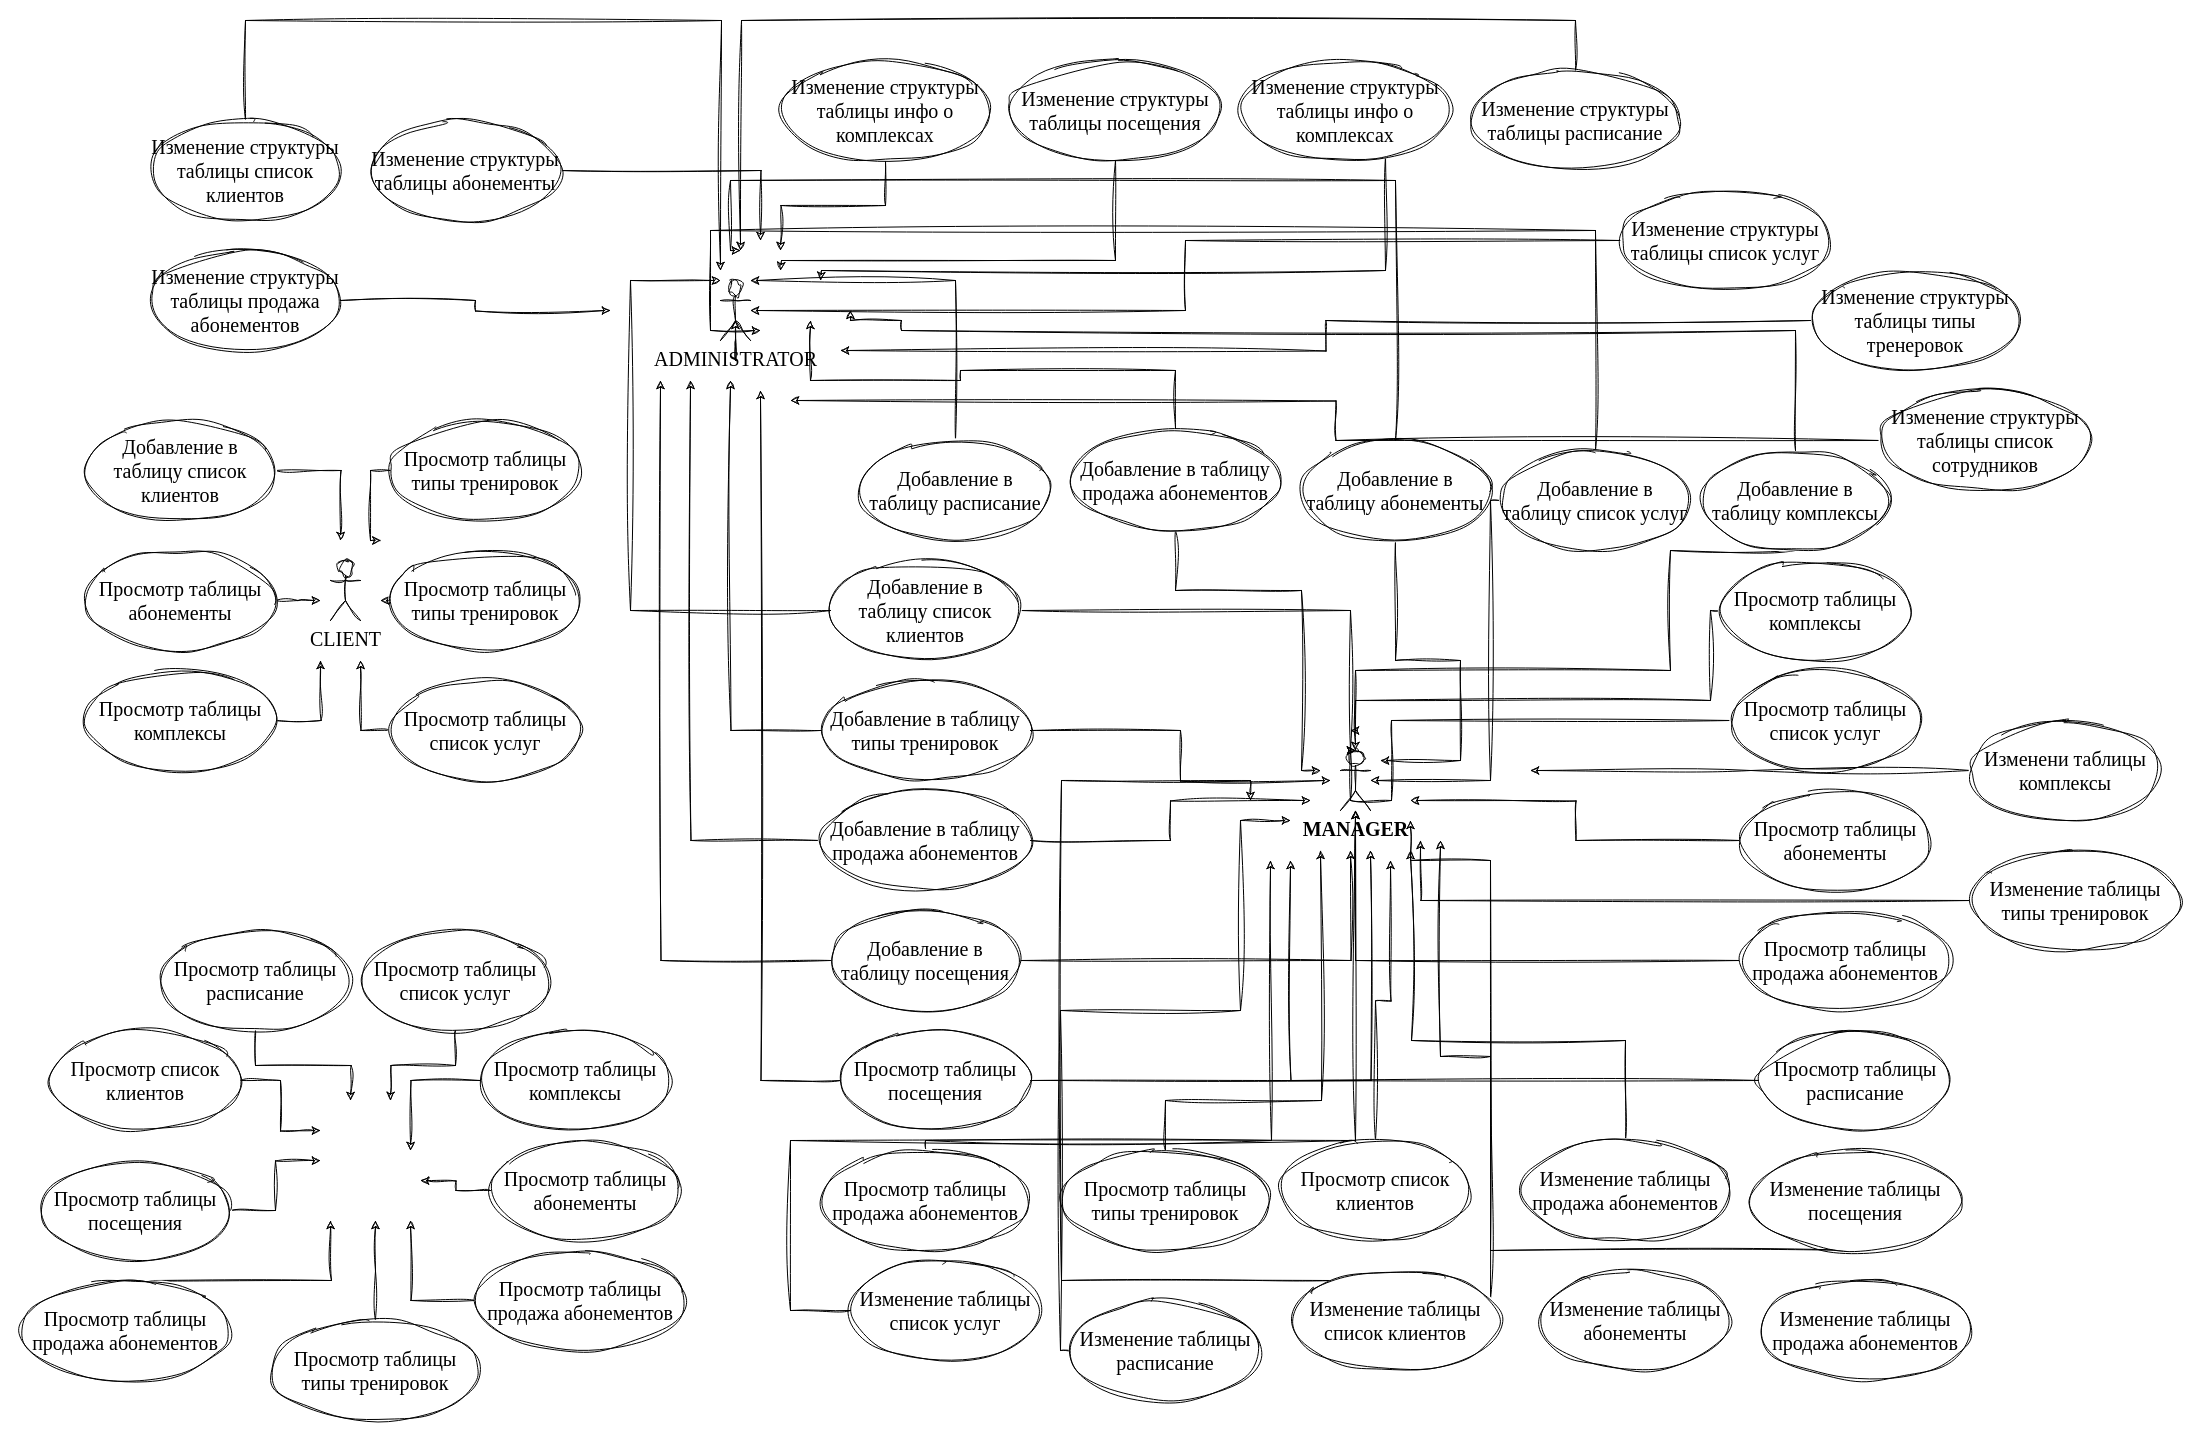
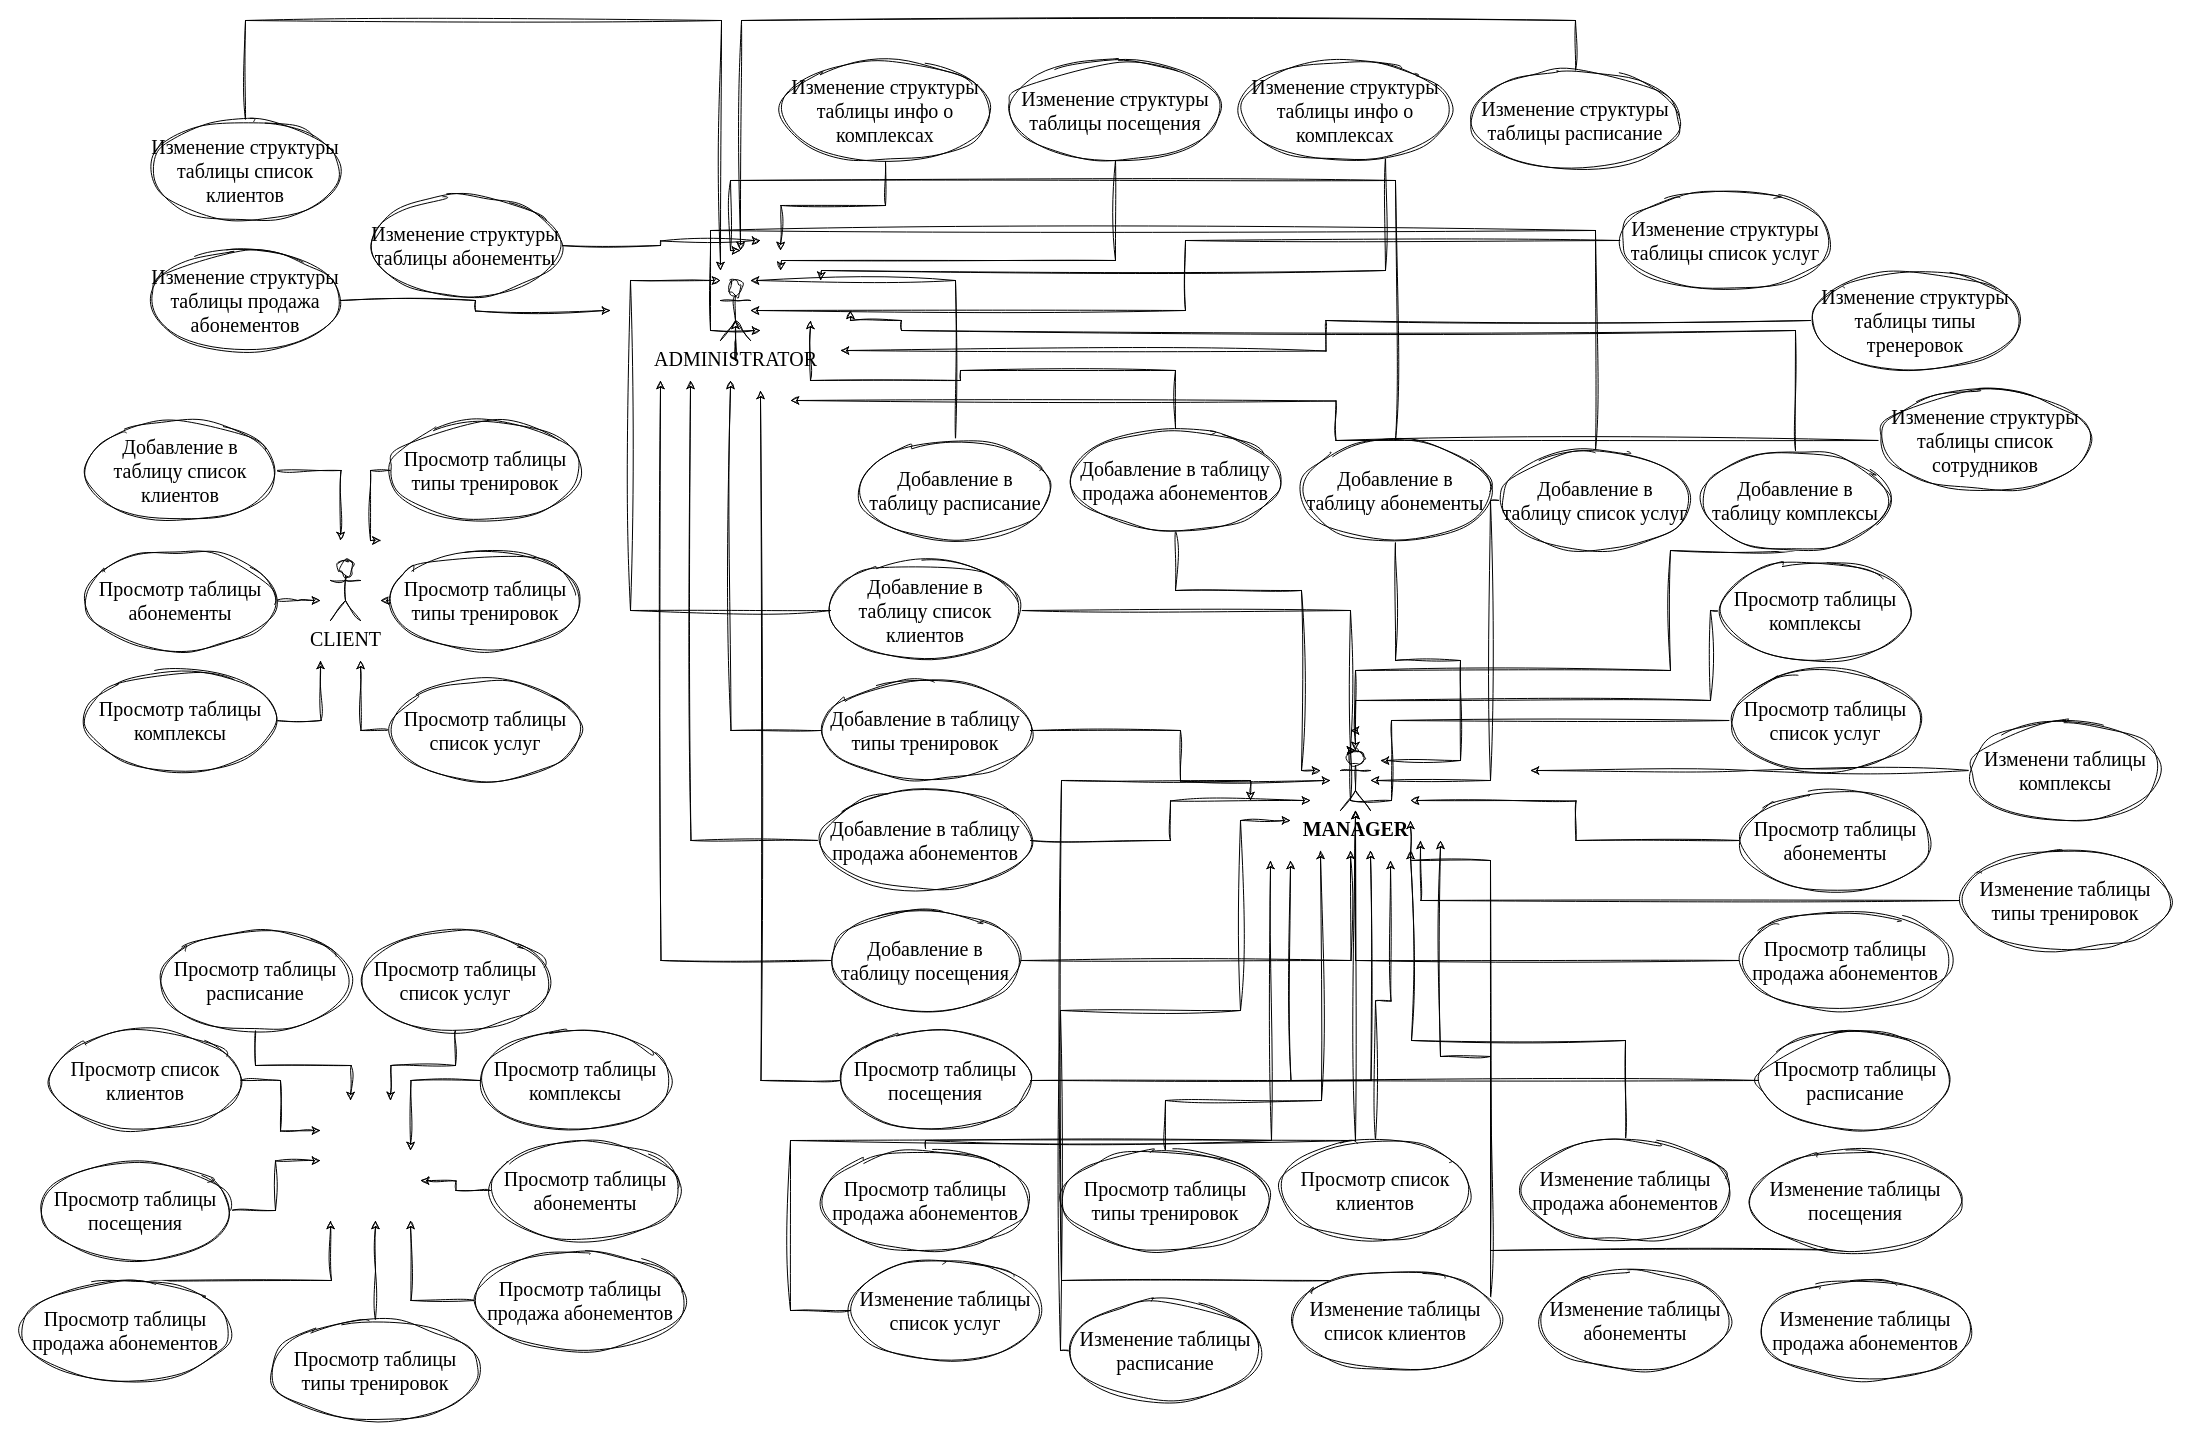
(466, 171) -> (466, 246)
(2076, 901) -> (2066, 901)
